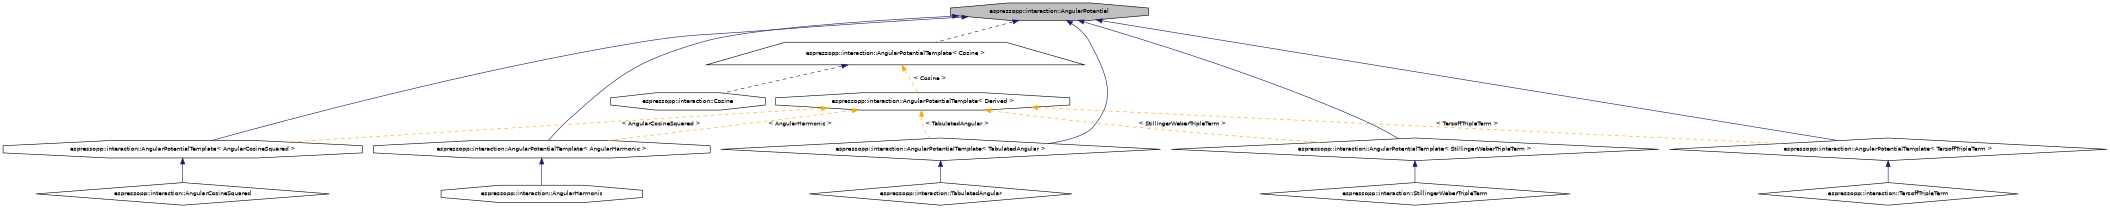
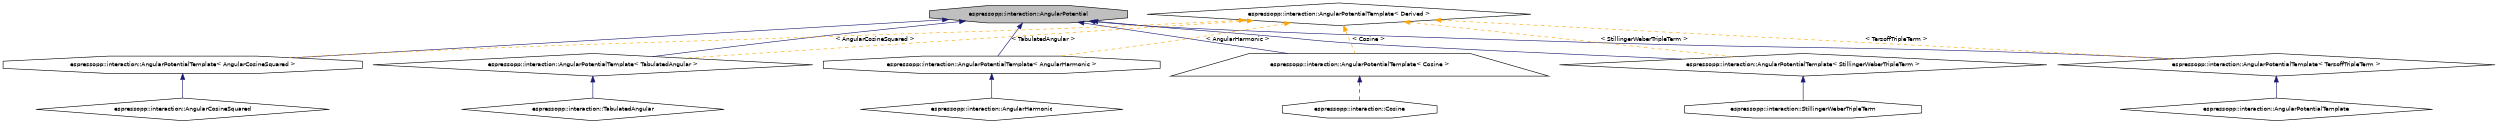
(974, 32) -> (1176, 37)
(911, 81) -> (1349, 39)
(923, 101) -> (1339, 14)
(542, 194) -> (992, 109)
(1415, 194) -> (1803, 109)
(1888, 194) -> (2276, 109)
